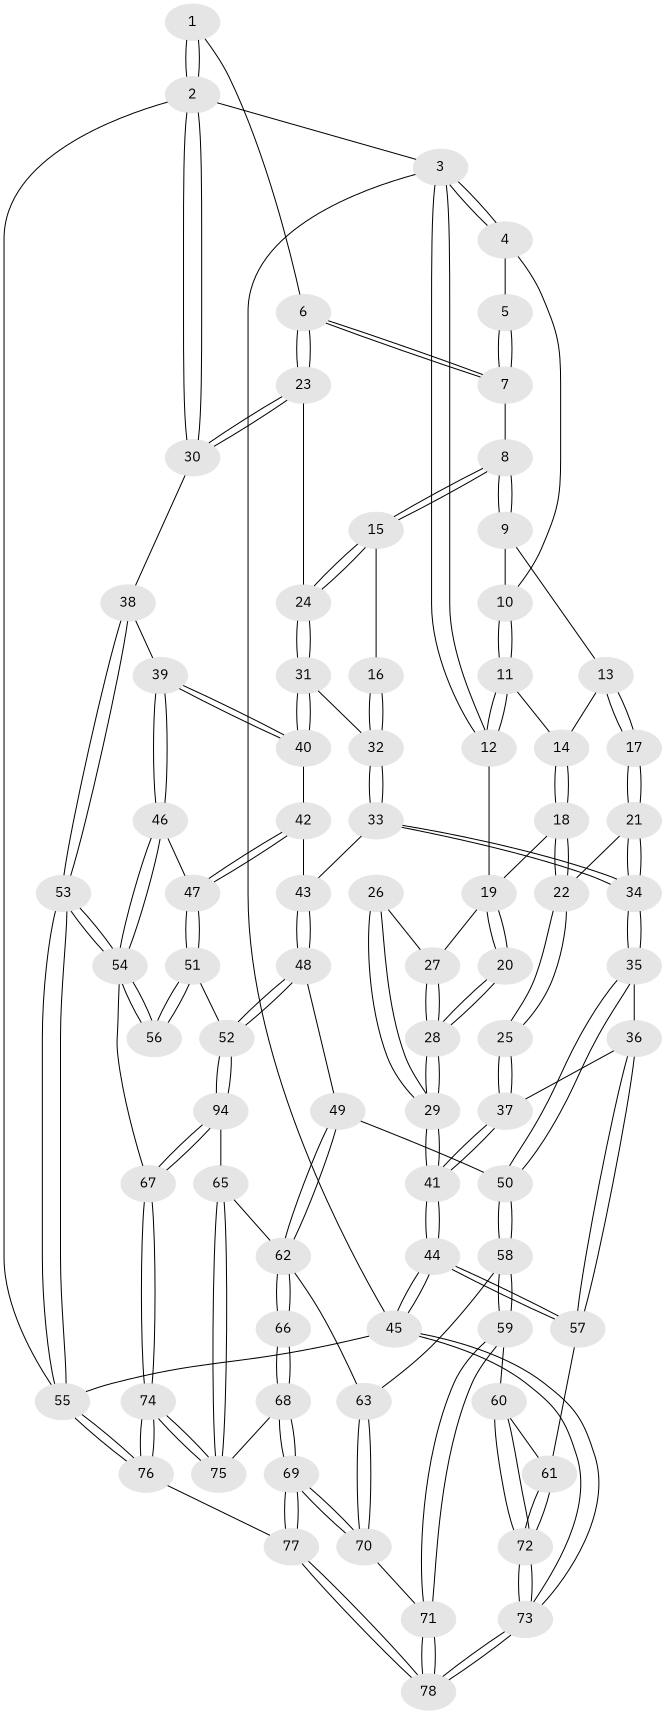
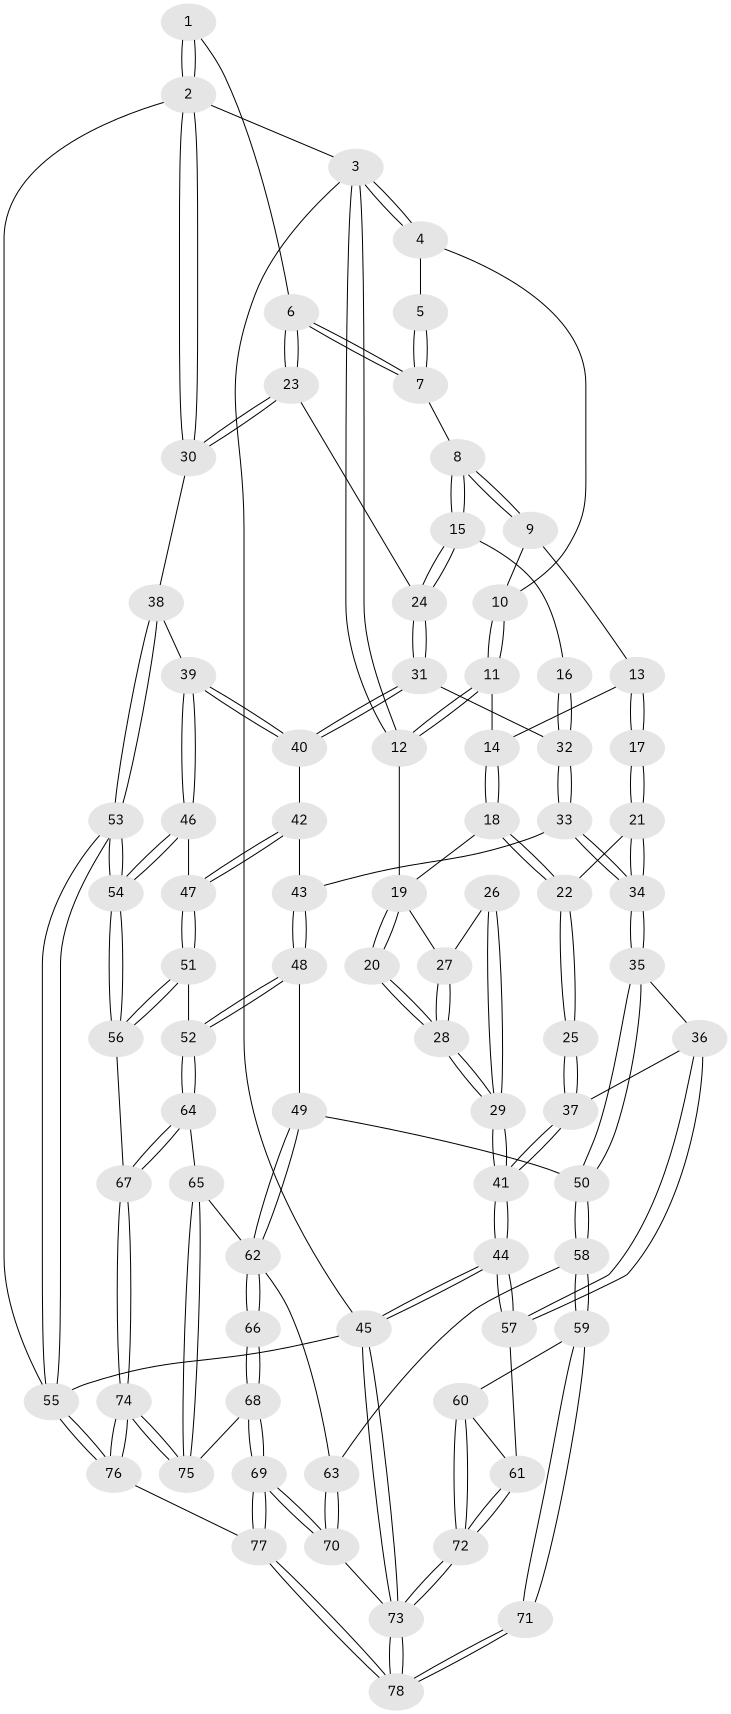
(121, 1076) -> (120, 1111)
(221, 1111) -> (189, 1111)
(396, 1583) -> (364, 1583)
